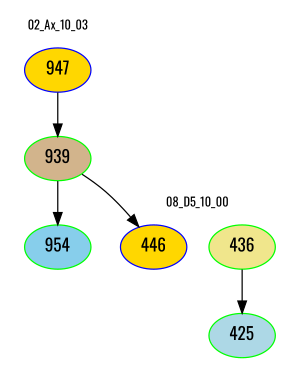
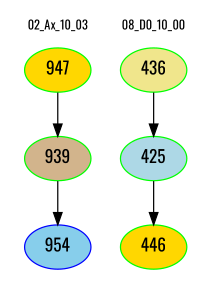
(58, 70) -> (58, 70)
(198, 203) -> (154, 26)
(118, 204) -> (154, 197)
(58, 247) -> (58, 247)
(154, 247) -> (154, 247)
